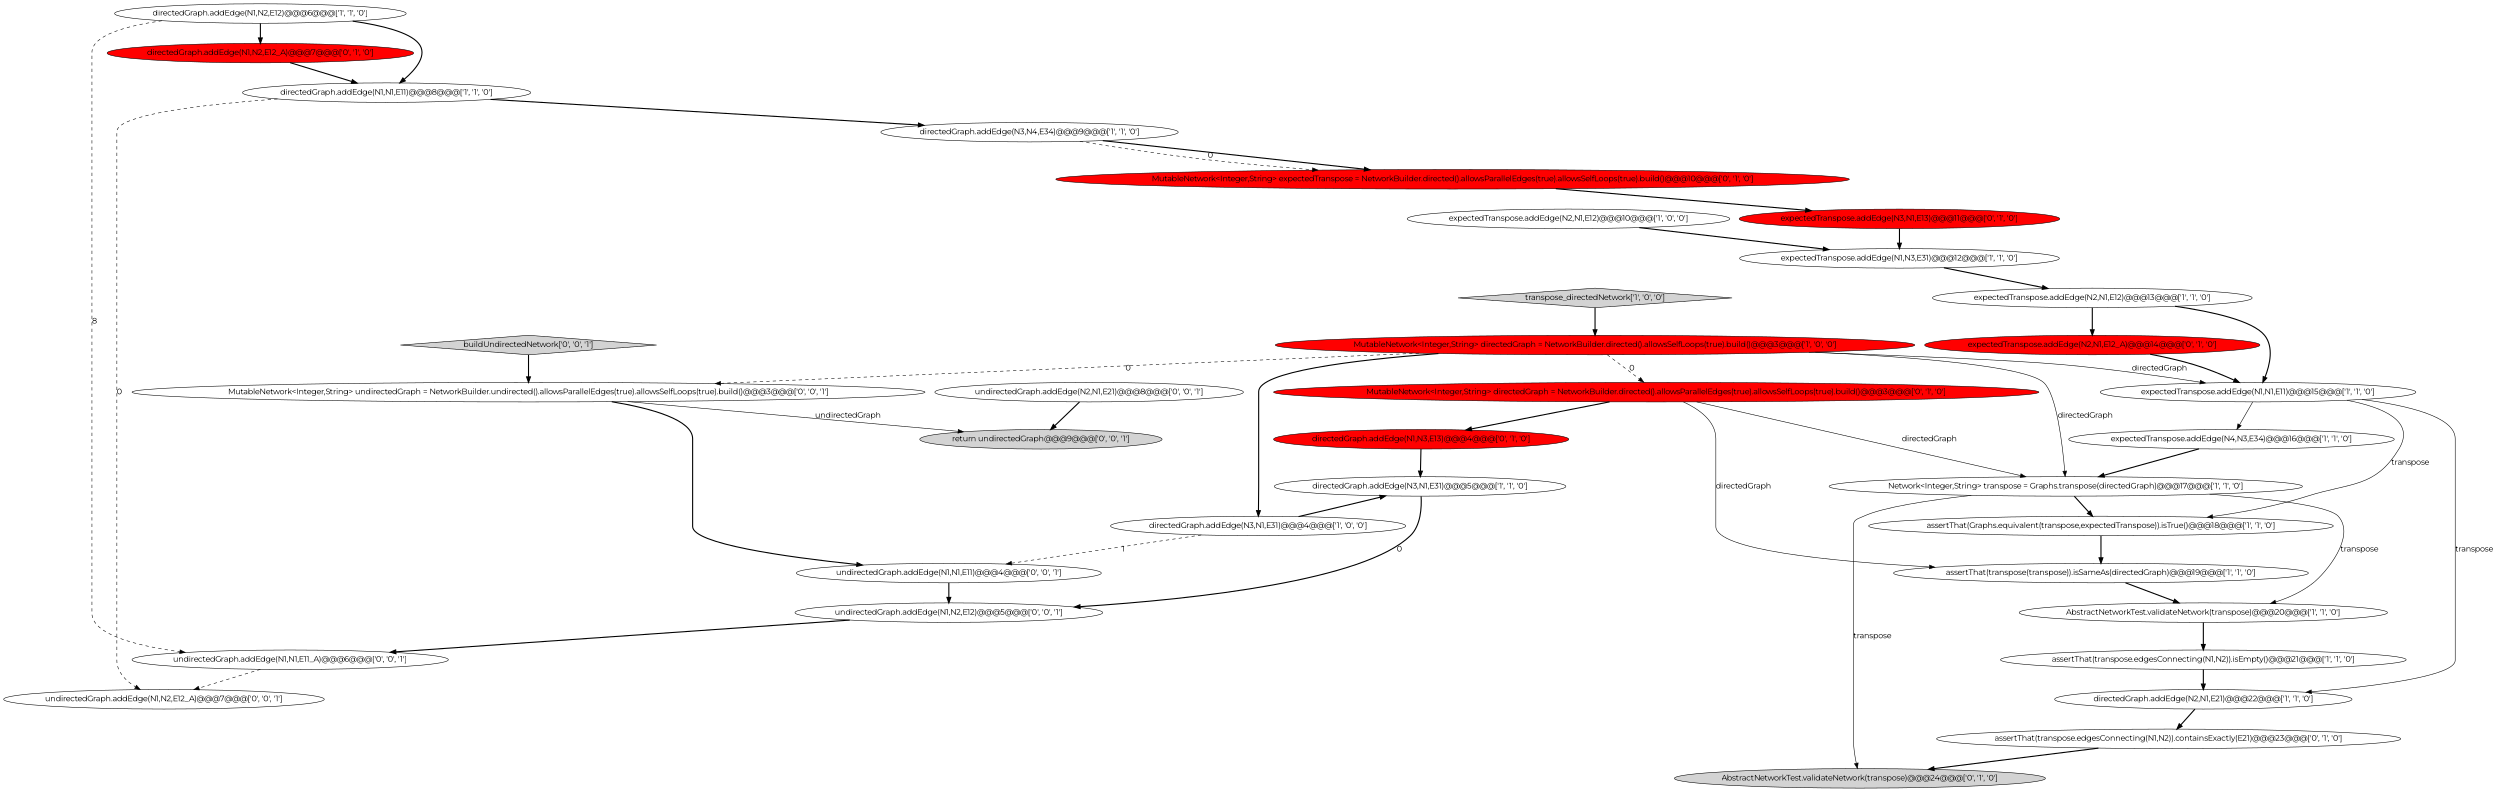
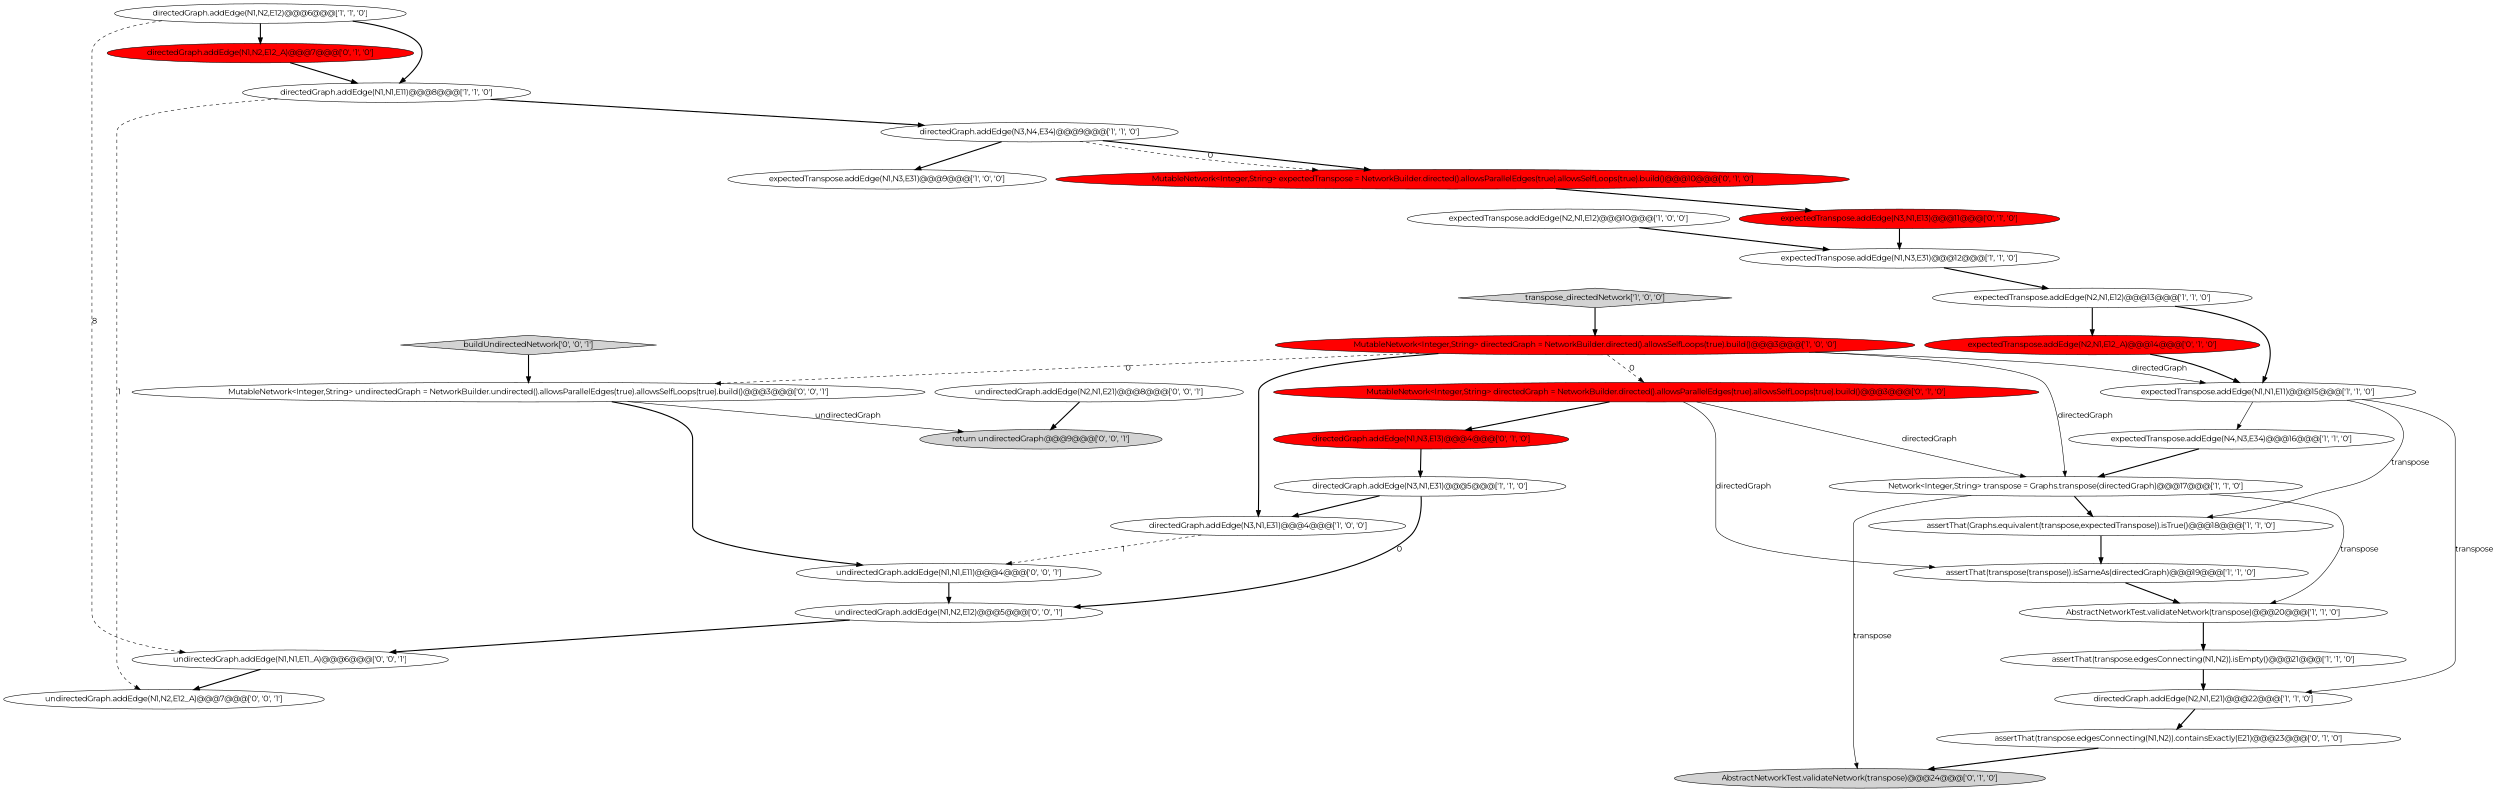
none -> (887, 179)
(120, 392) -> (120, 392)
(1339, 507) -> (1339, 505)
(230, 679) -> (230, 679)
